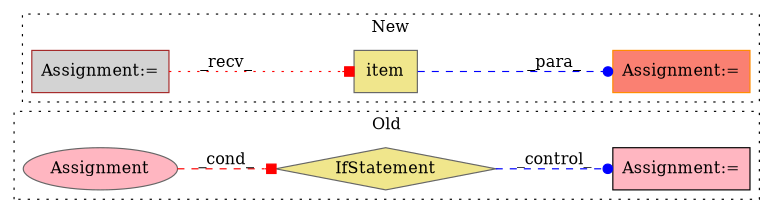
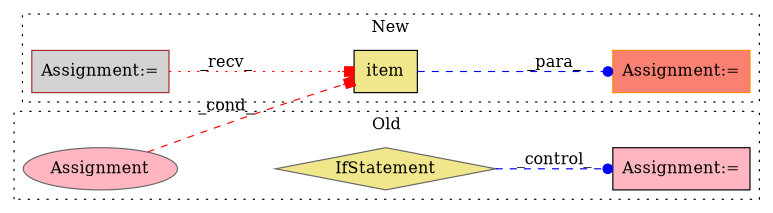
(386, 72) -> (386, 72)
(221, 169) -> (240, 119)
